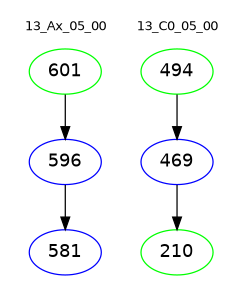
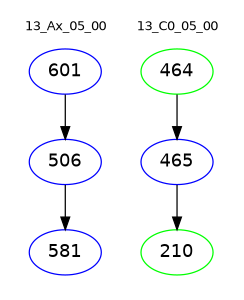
(65, 72) -> (65, 72)
(177, 72) -> (177, 72)
(65, 162) -> (65, 162)
(177, 162) -> (177, 162)
